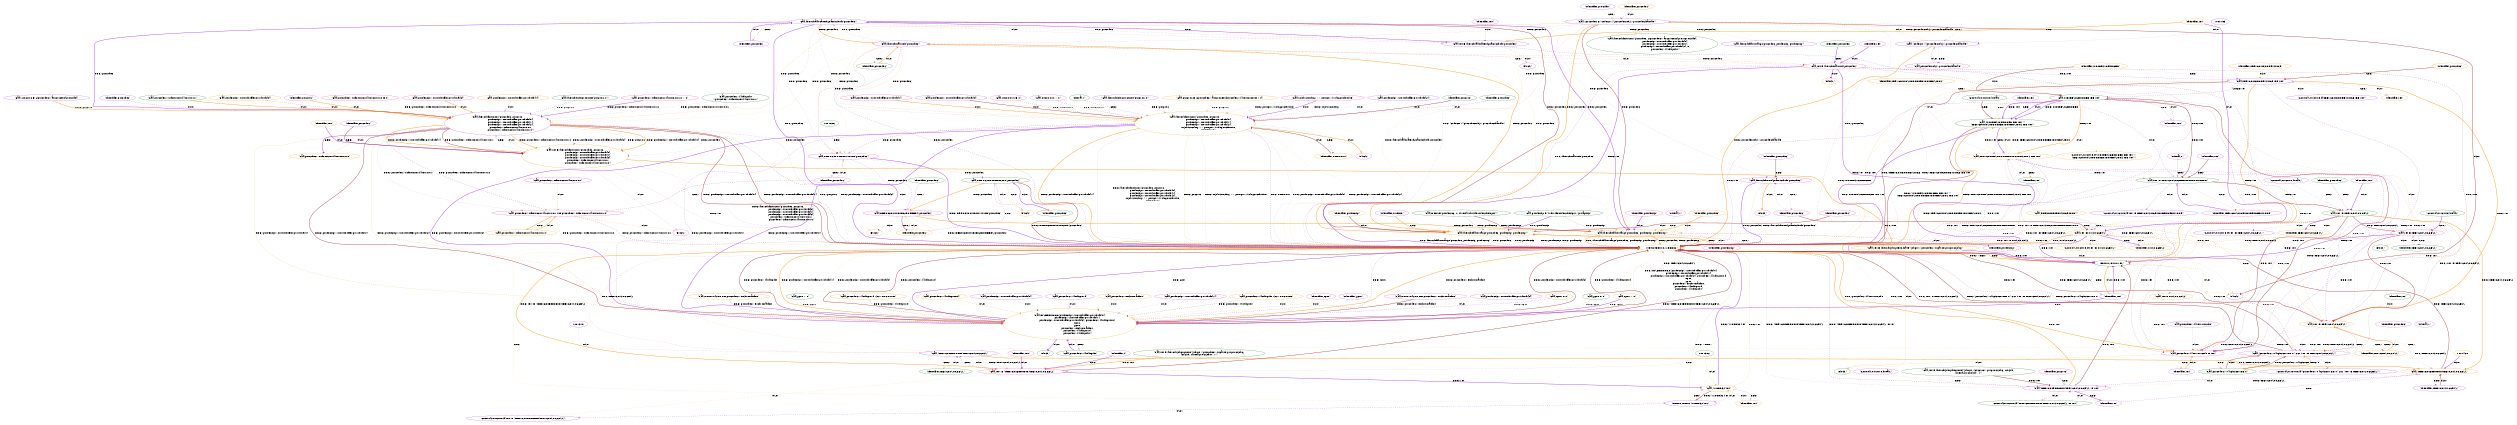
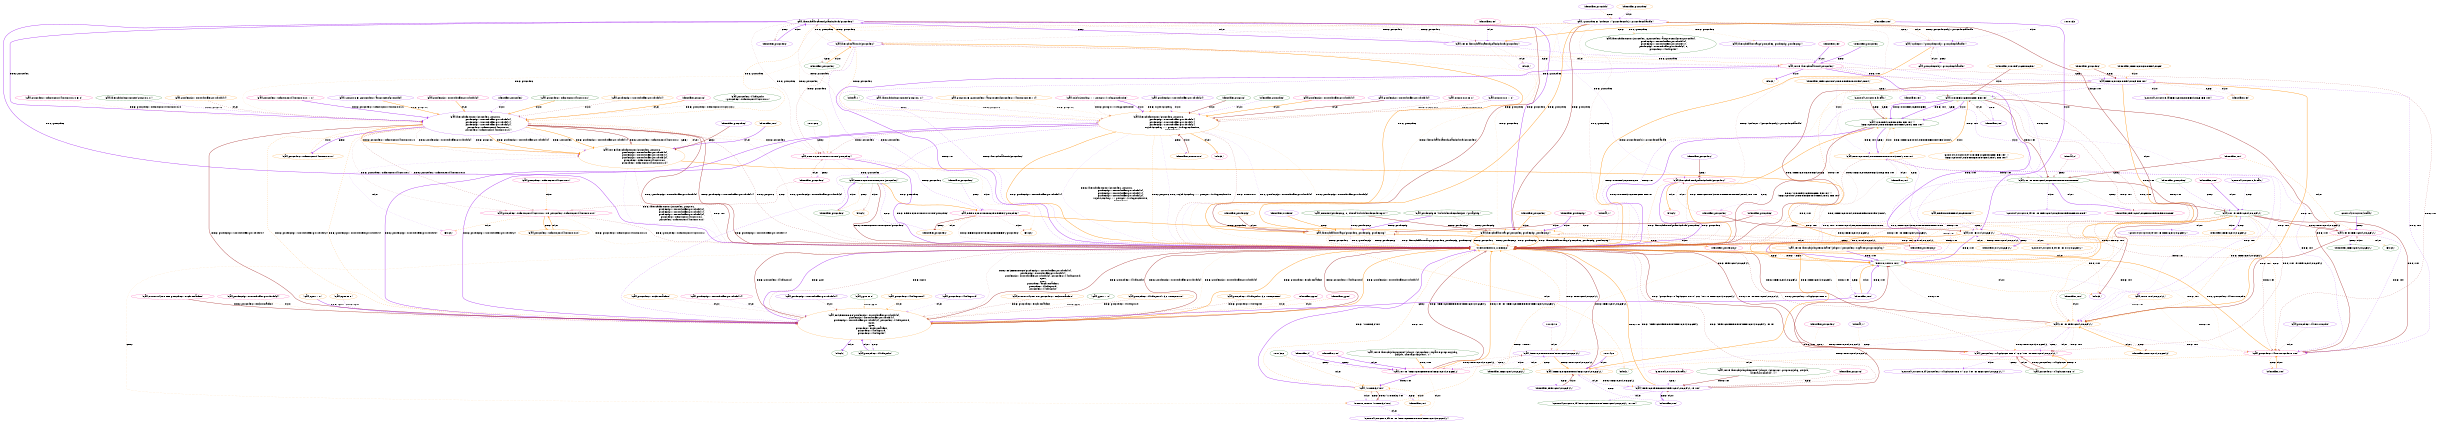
(2269, 254) -> none
